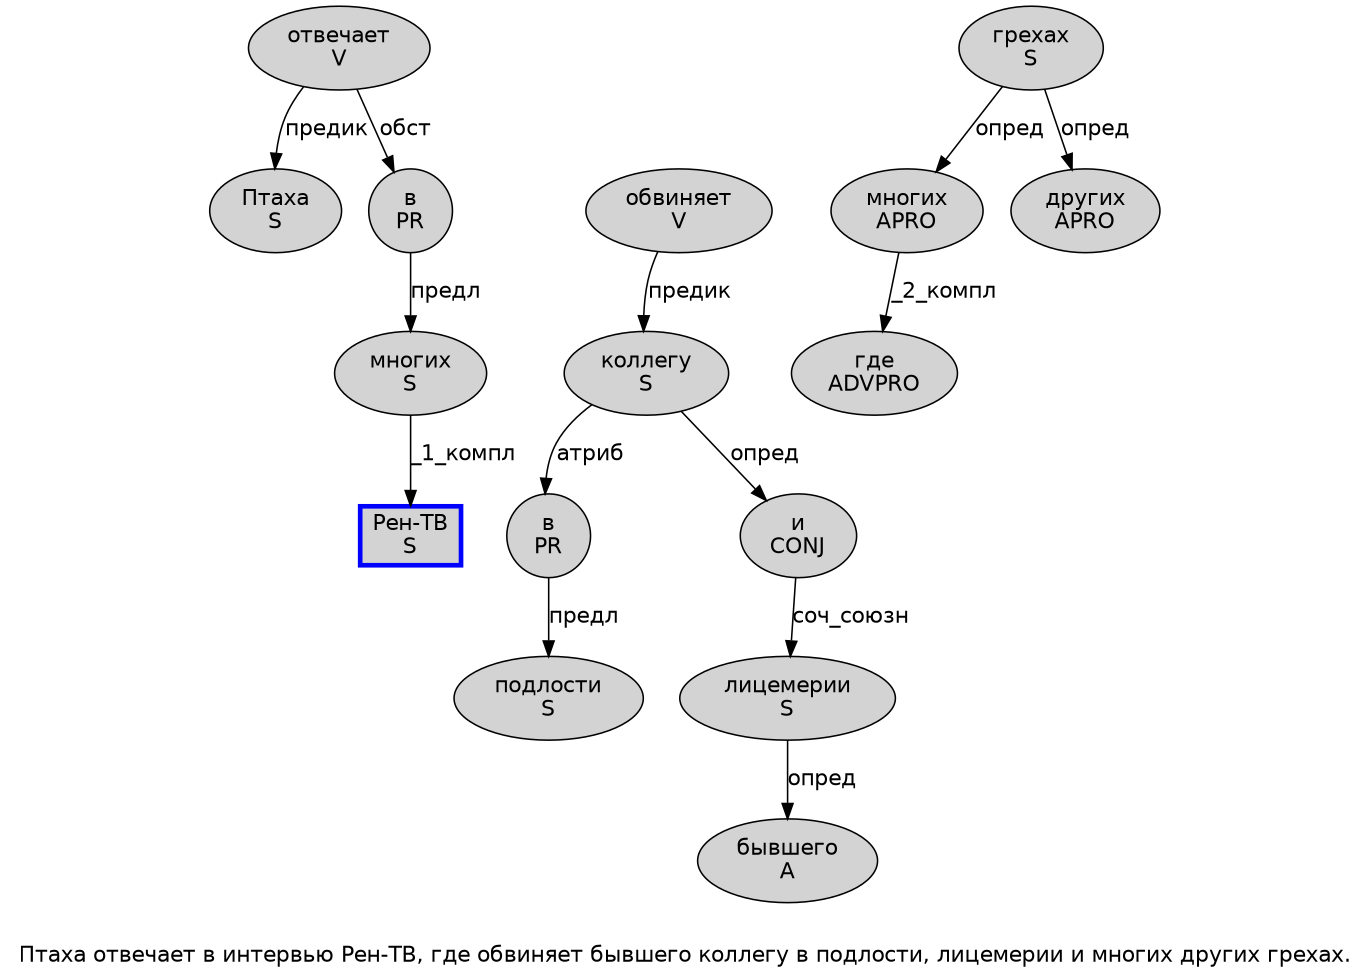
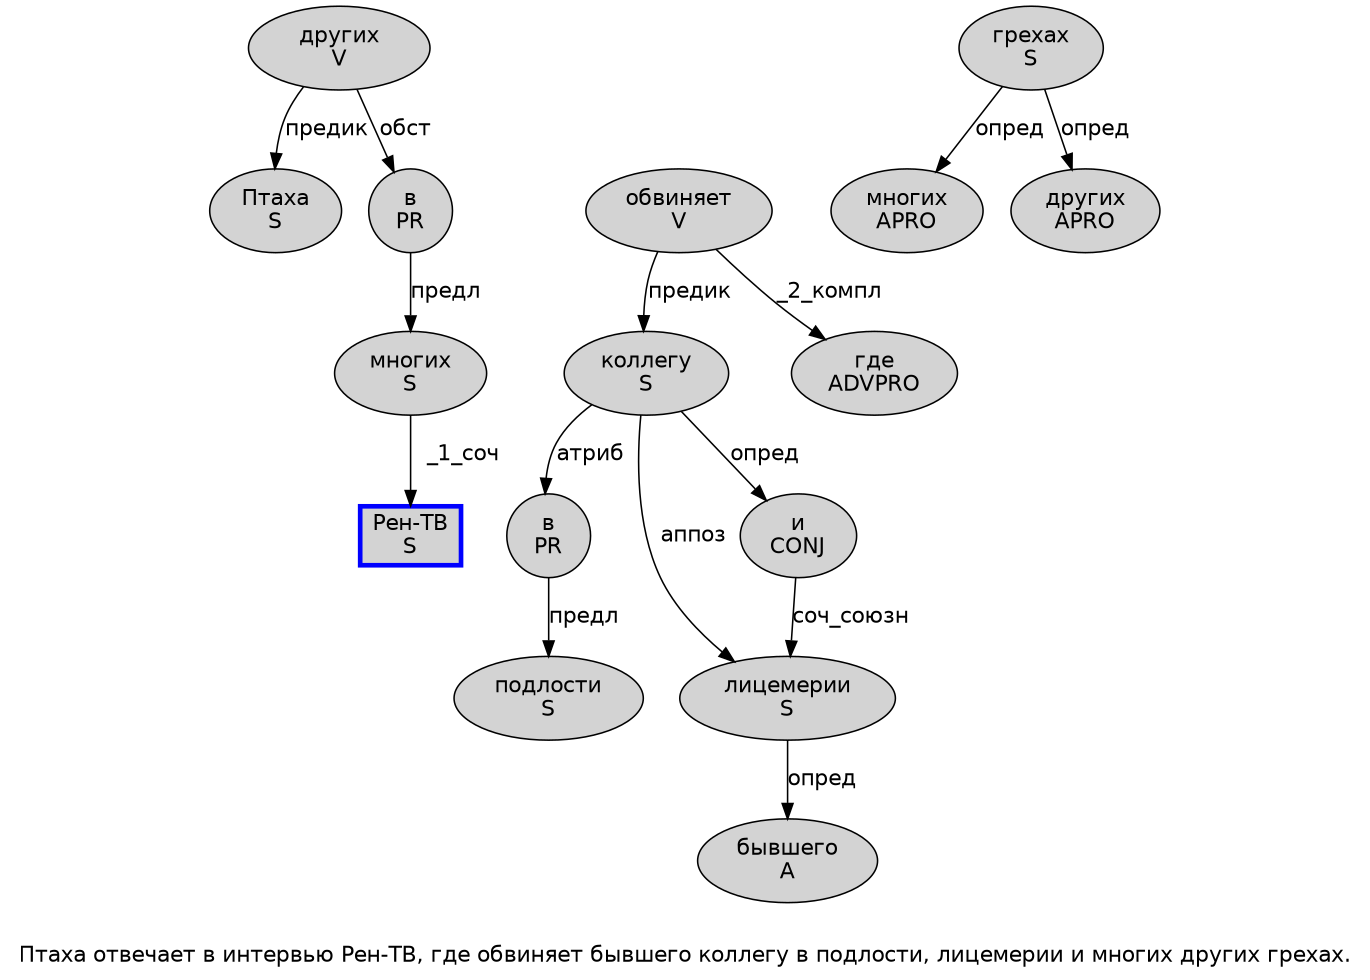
(339, 48) -> (339, 48)
(892, 284) -> (763, 292)
(463, 455) -> (463, 455)
none -> (649, 546)
